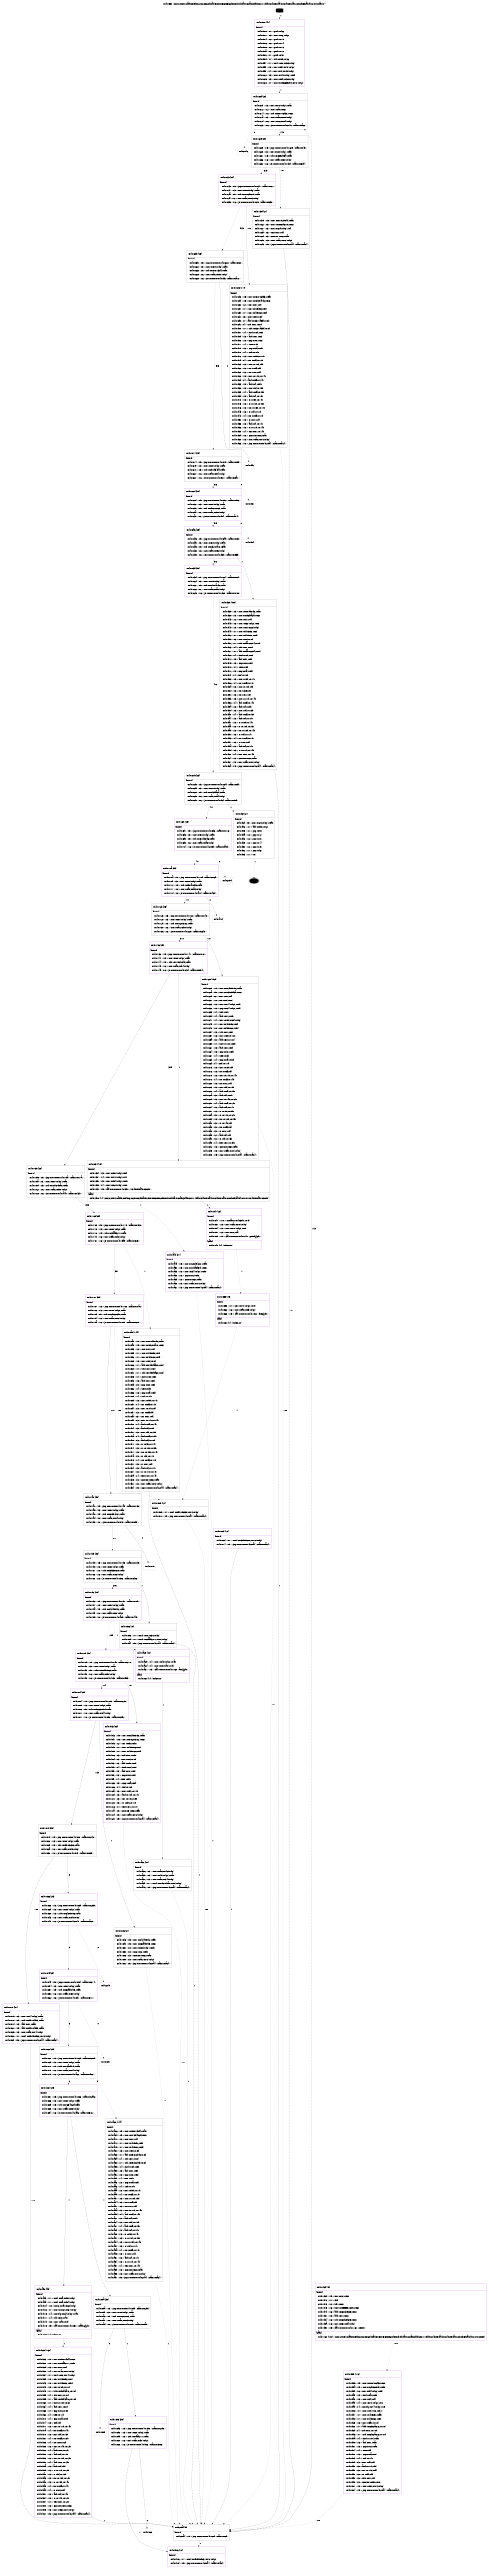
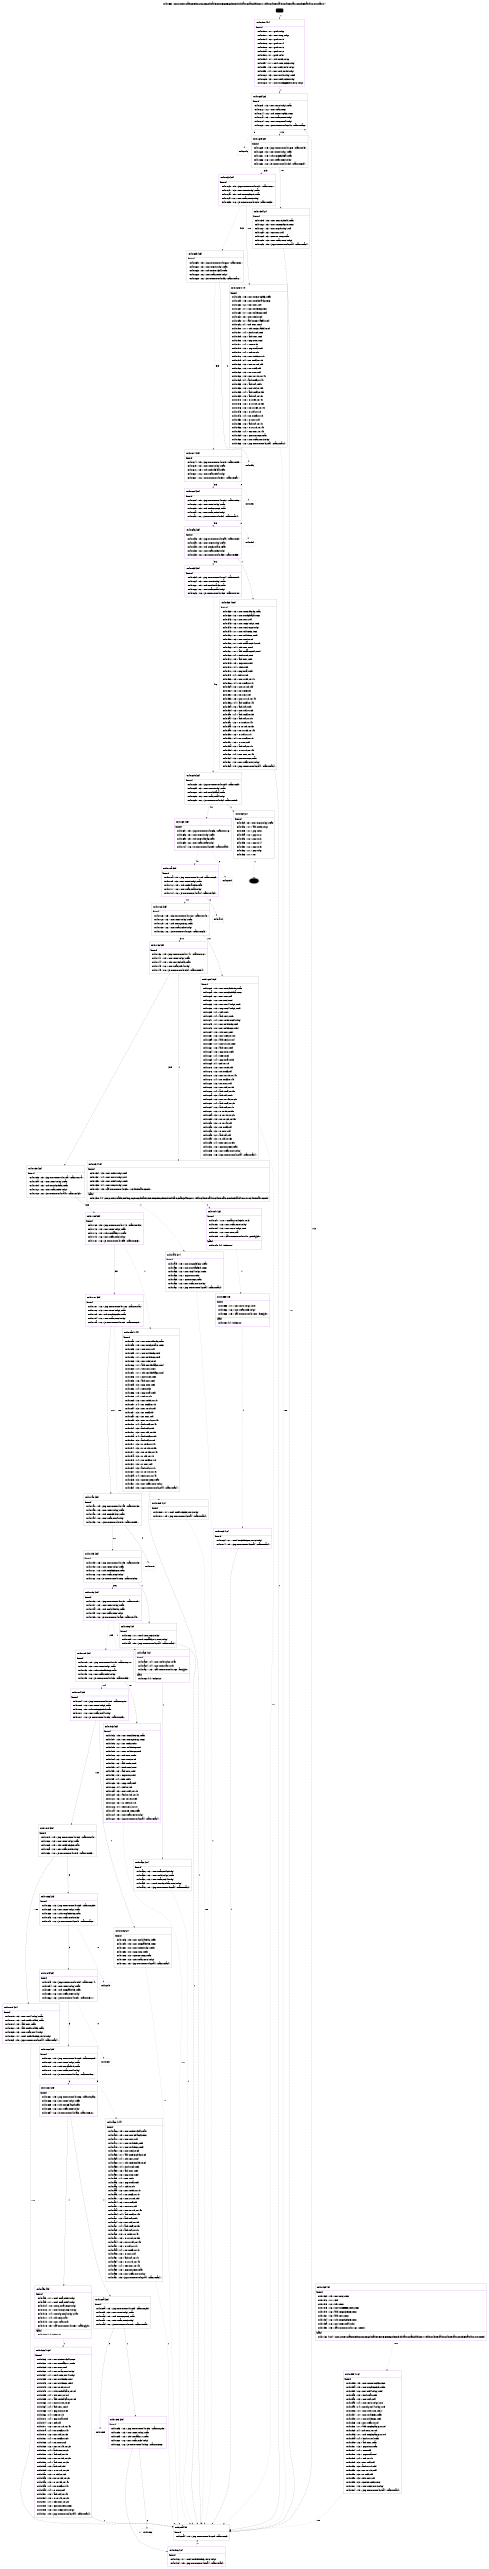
(210, 1413) -> (243, 1427)
(199, 2543) -> (196, 2544)
